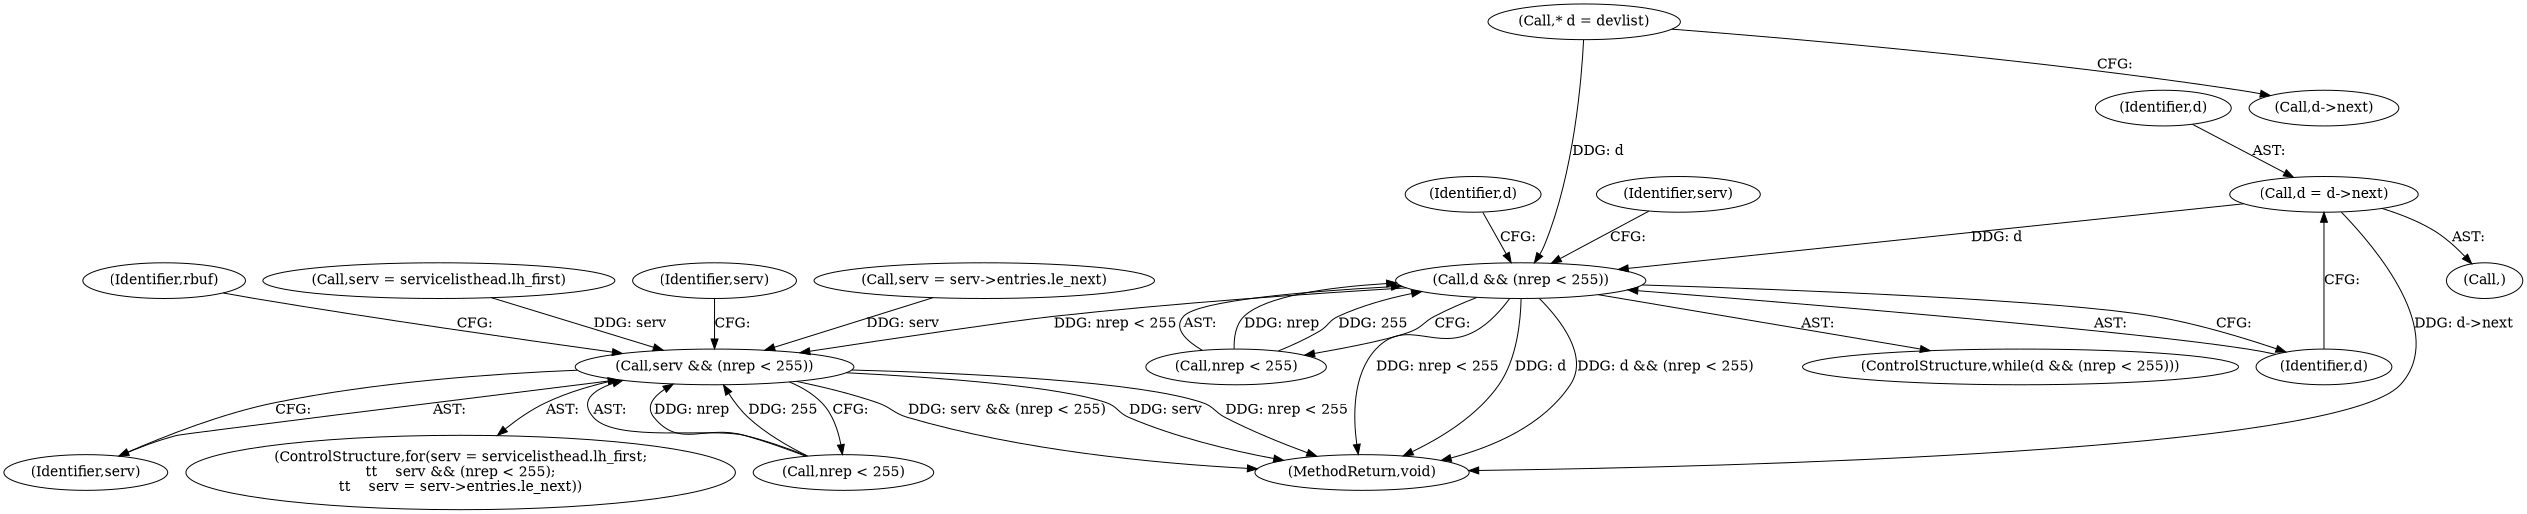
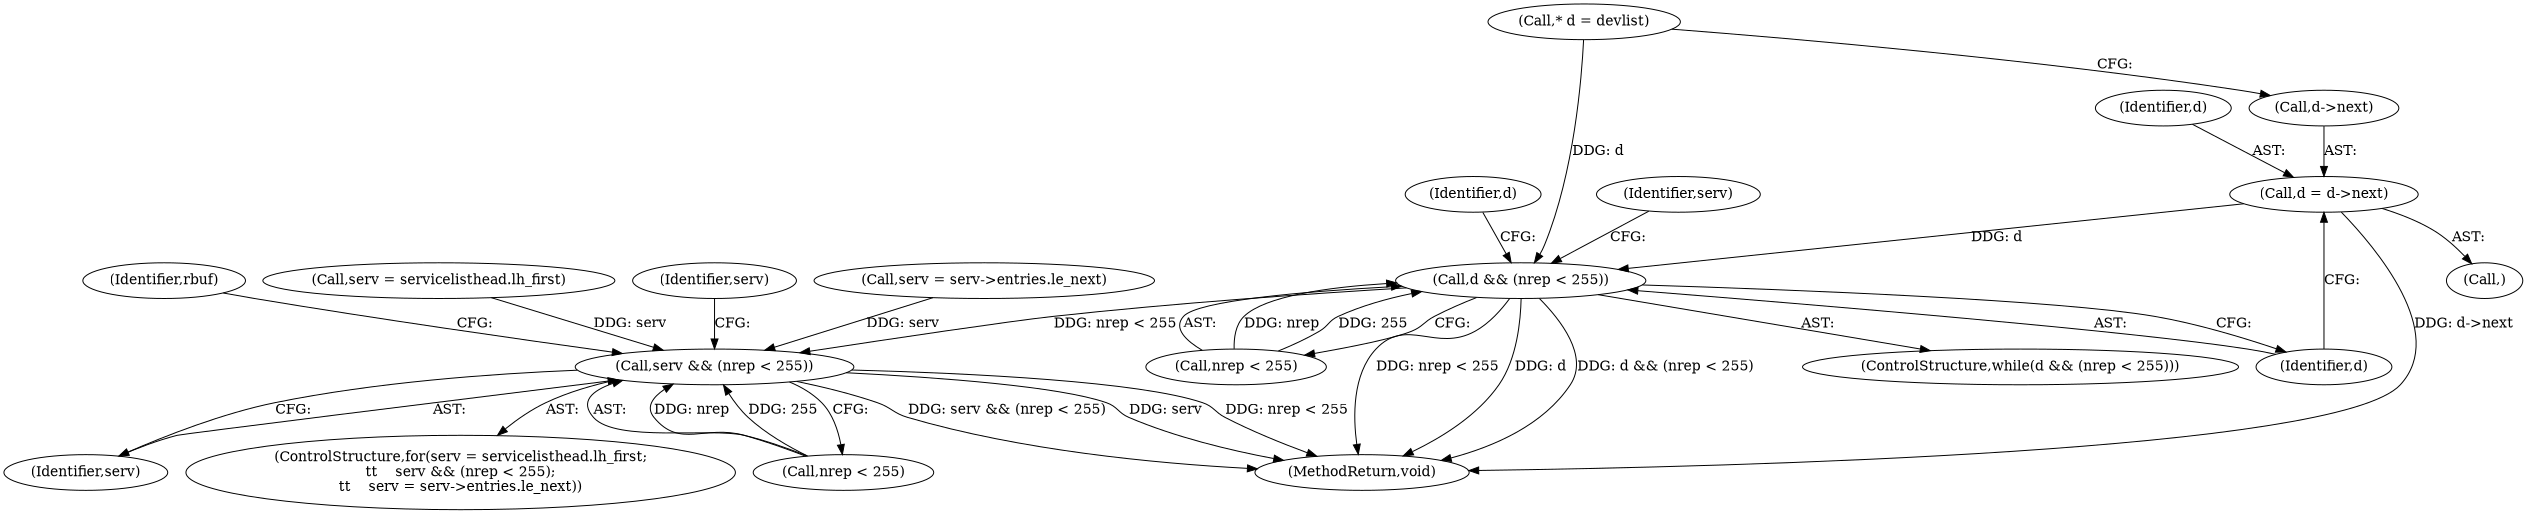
none -> (2324, 146)
